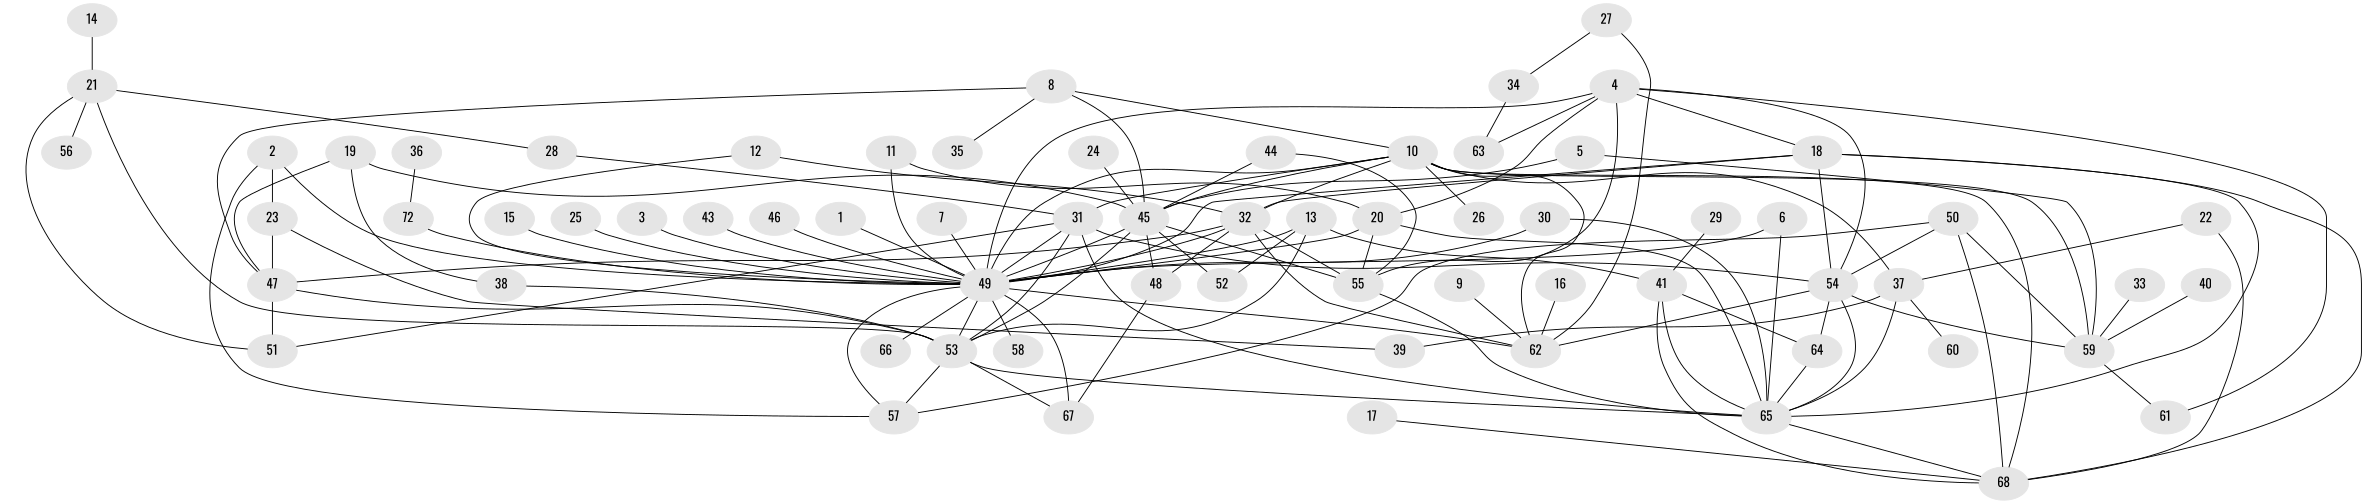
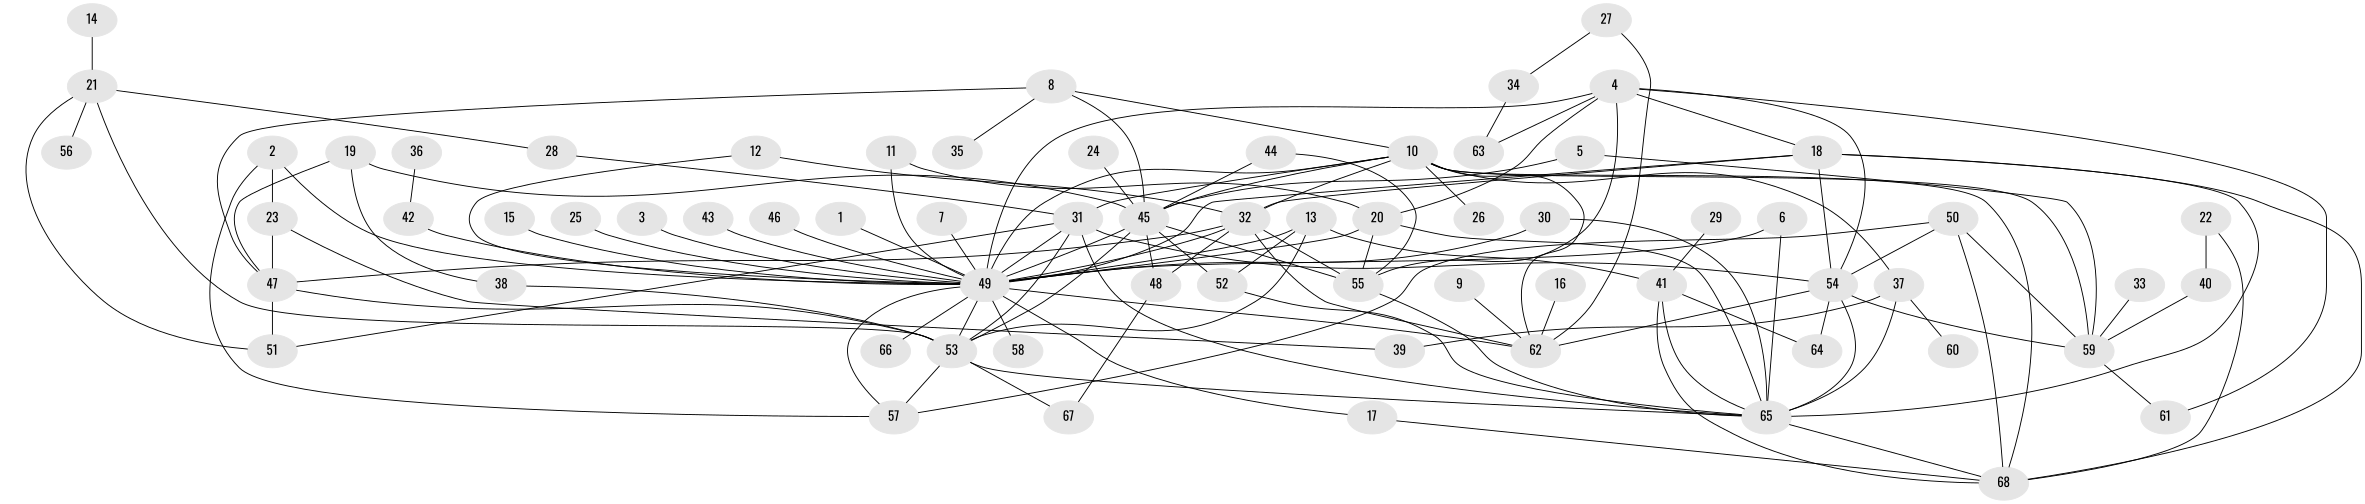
(408, 219) -> (408, 219)
(2052, 252) -> (2206, 252)
(1055, 341) -> (1157, 379)
(1792, 384) -> (1483, 376)
